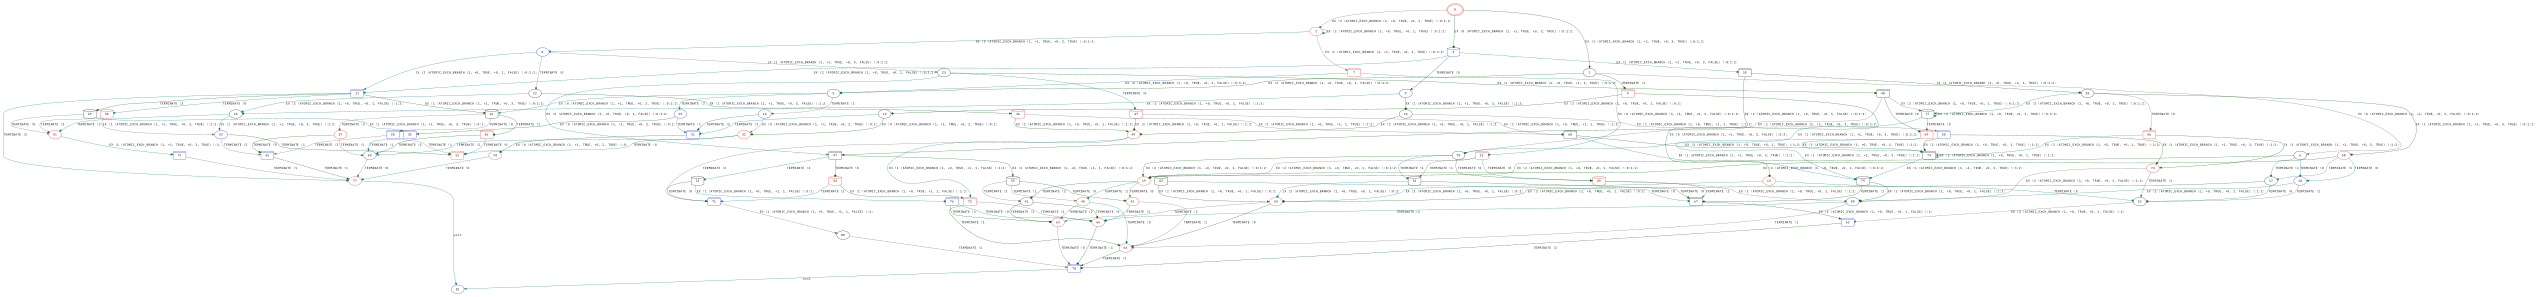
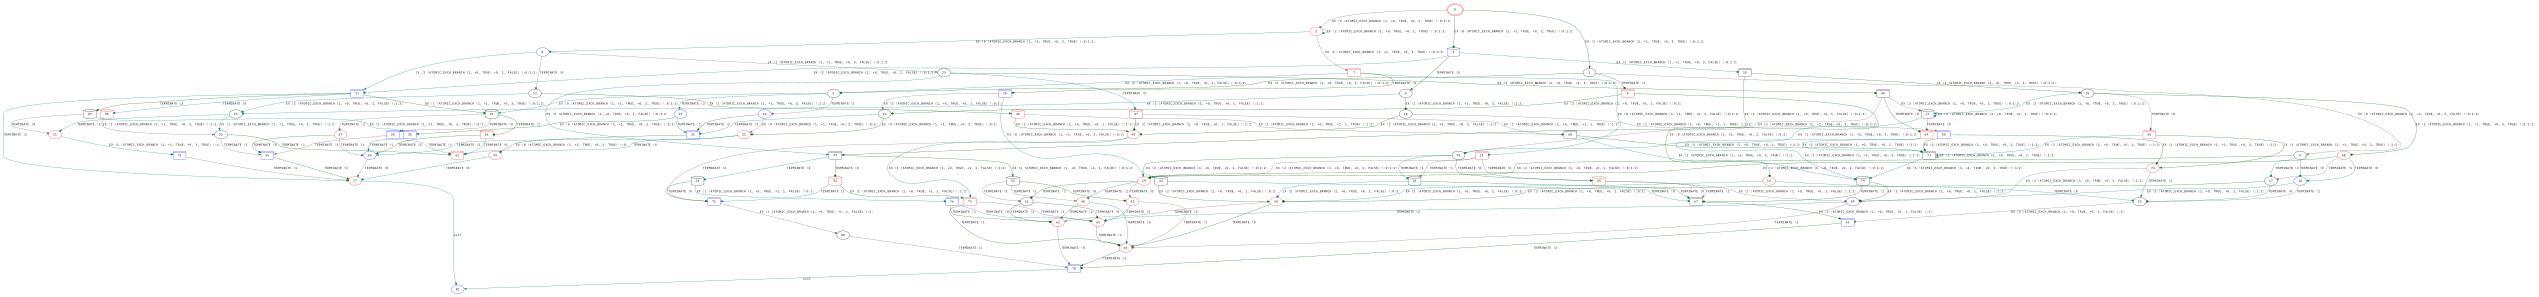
none -> (1005, 93)
(64, 119) -> none
(1089, 245) -> (1098, 239)
